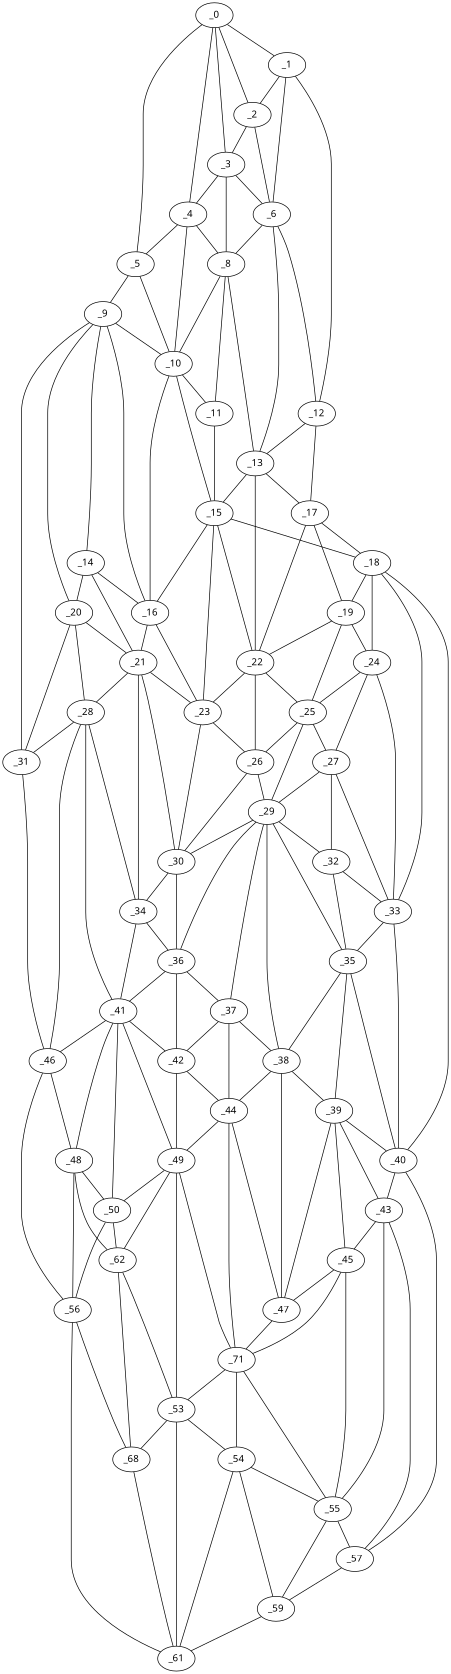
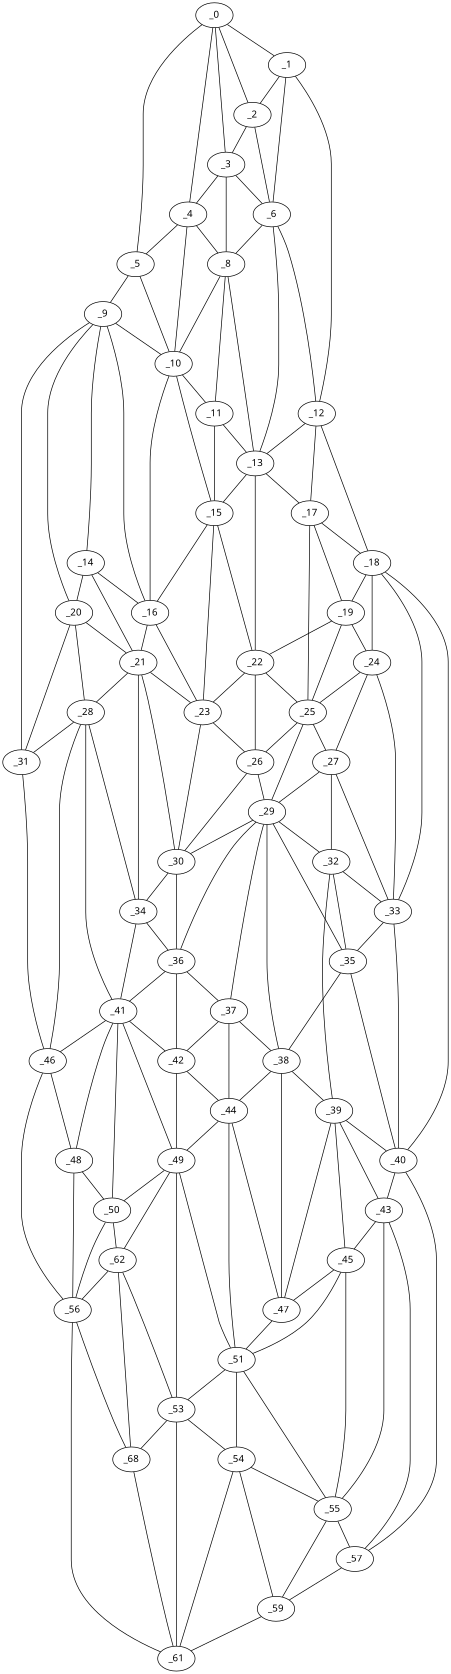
none -> (235, 439)
(293, 538) -> (344, 488)
(283, 588) -> (309, 613)
(341, 1036) -> (323, 986)
(84, 1215) -> (95, 1285)
(237, 1360) -> (237, 1360)
